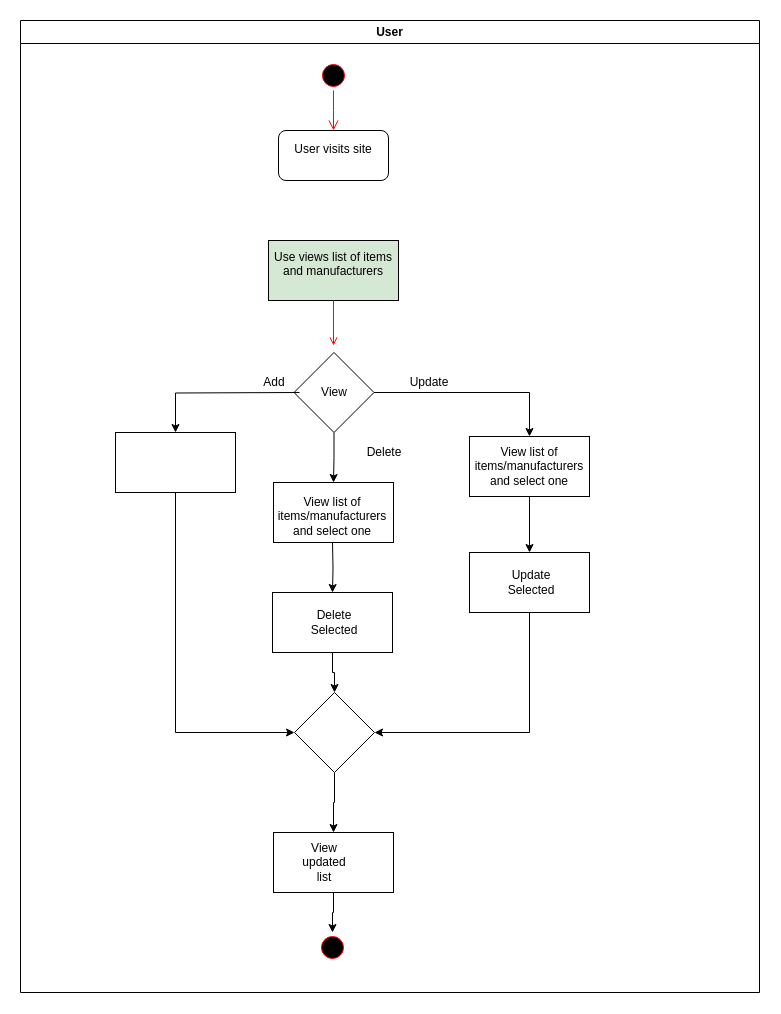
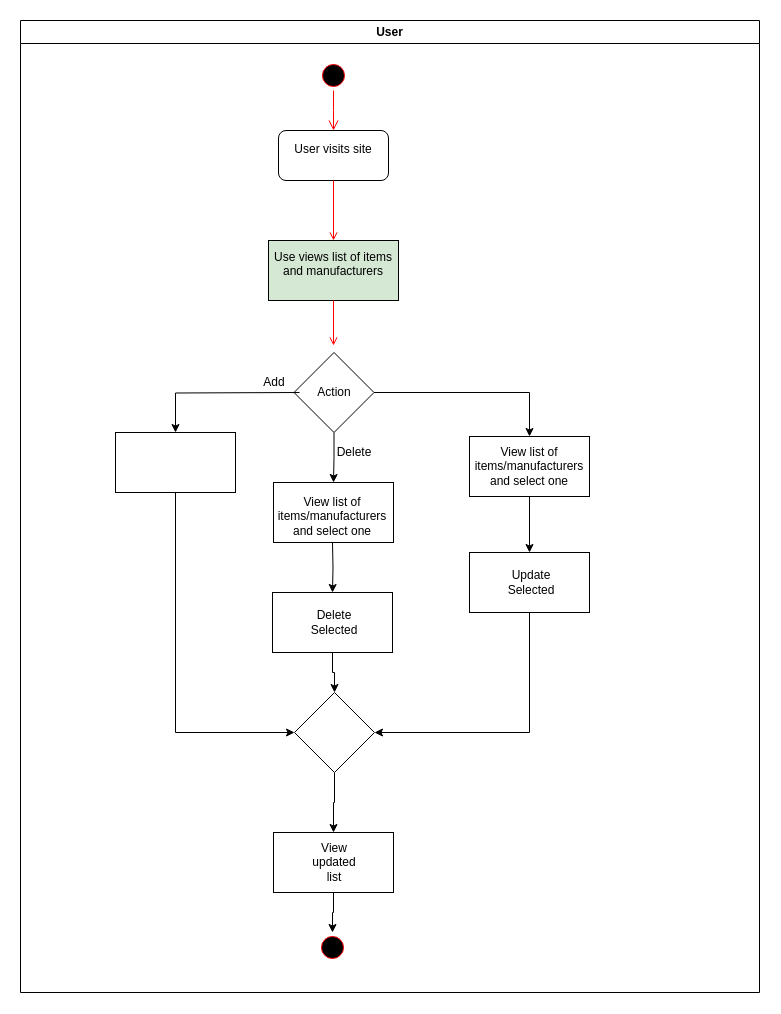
none -> (334, 209)
(430, 383) -> none
(335, 393) -> (335, 393)
(384, 453) -> (354, 453)
(325, 863) -> (335, 863)
